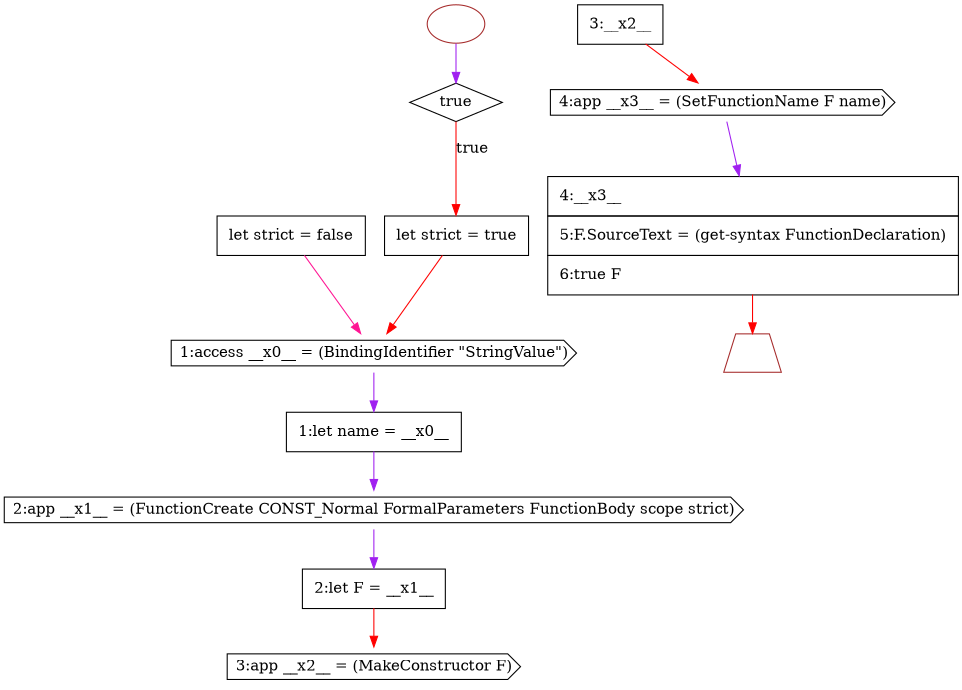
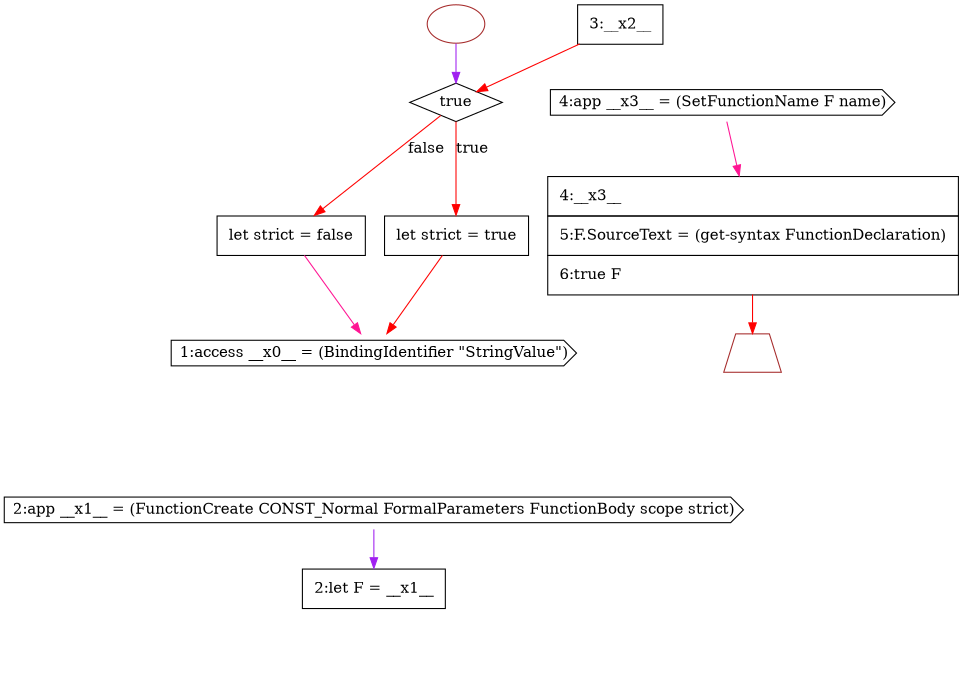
(667, 60) -> (533, 66)
(732, 143) -> (732, 143)
none -> (382, 162)
(374, 431) -> none
(374, 667) -> none
